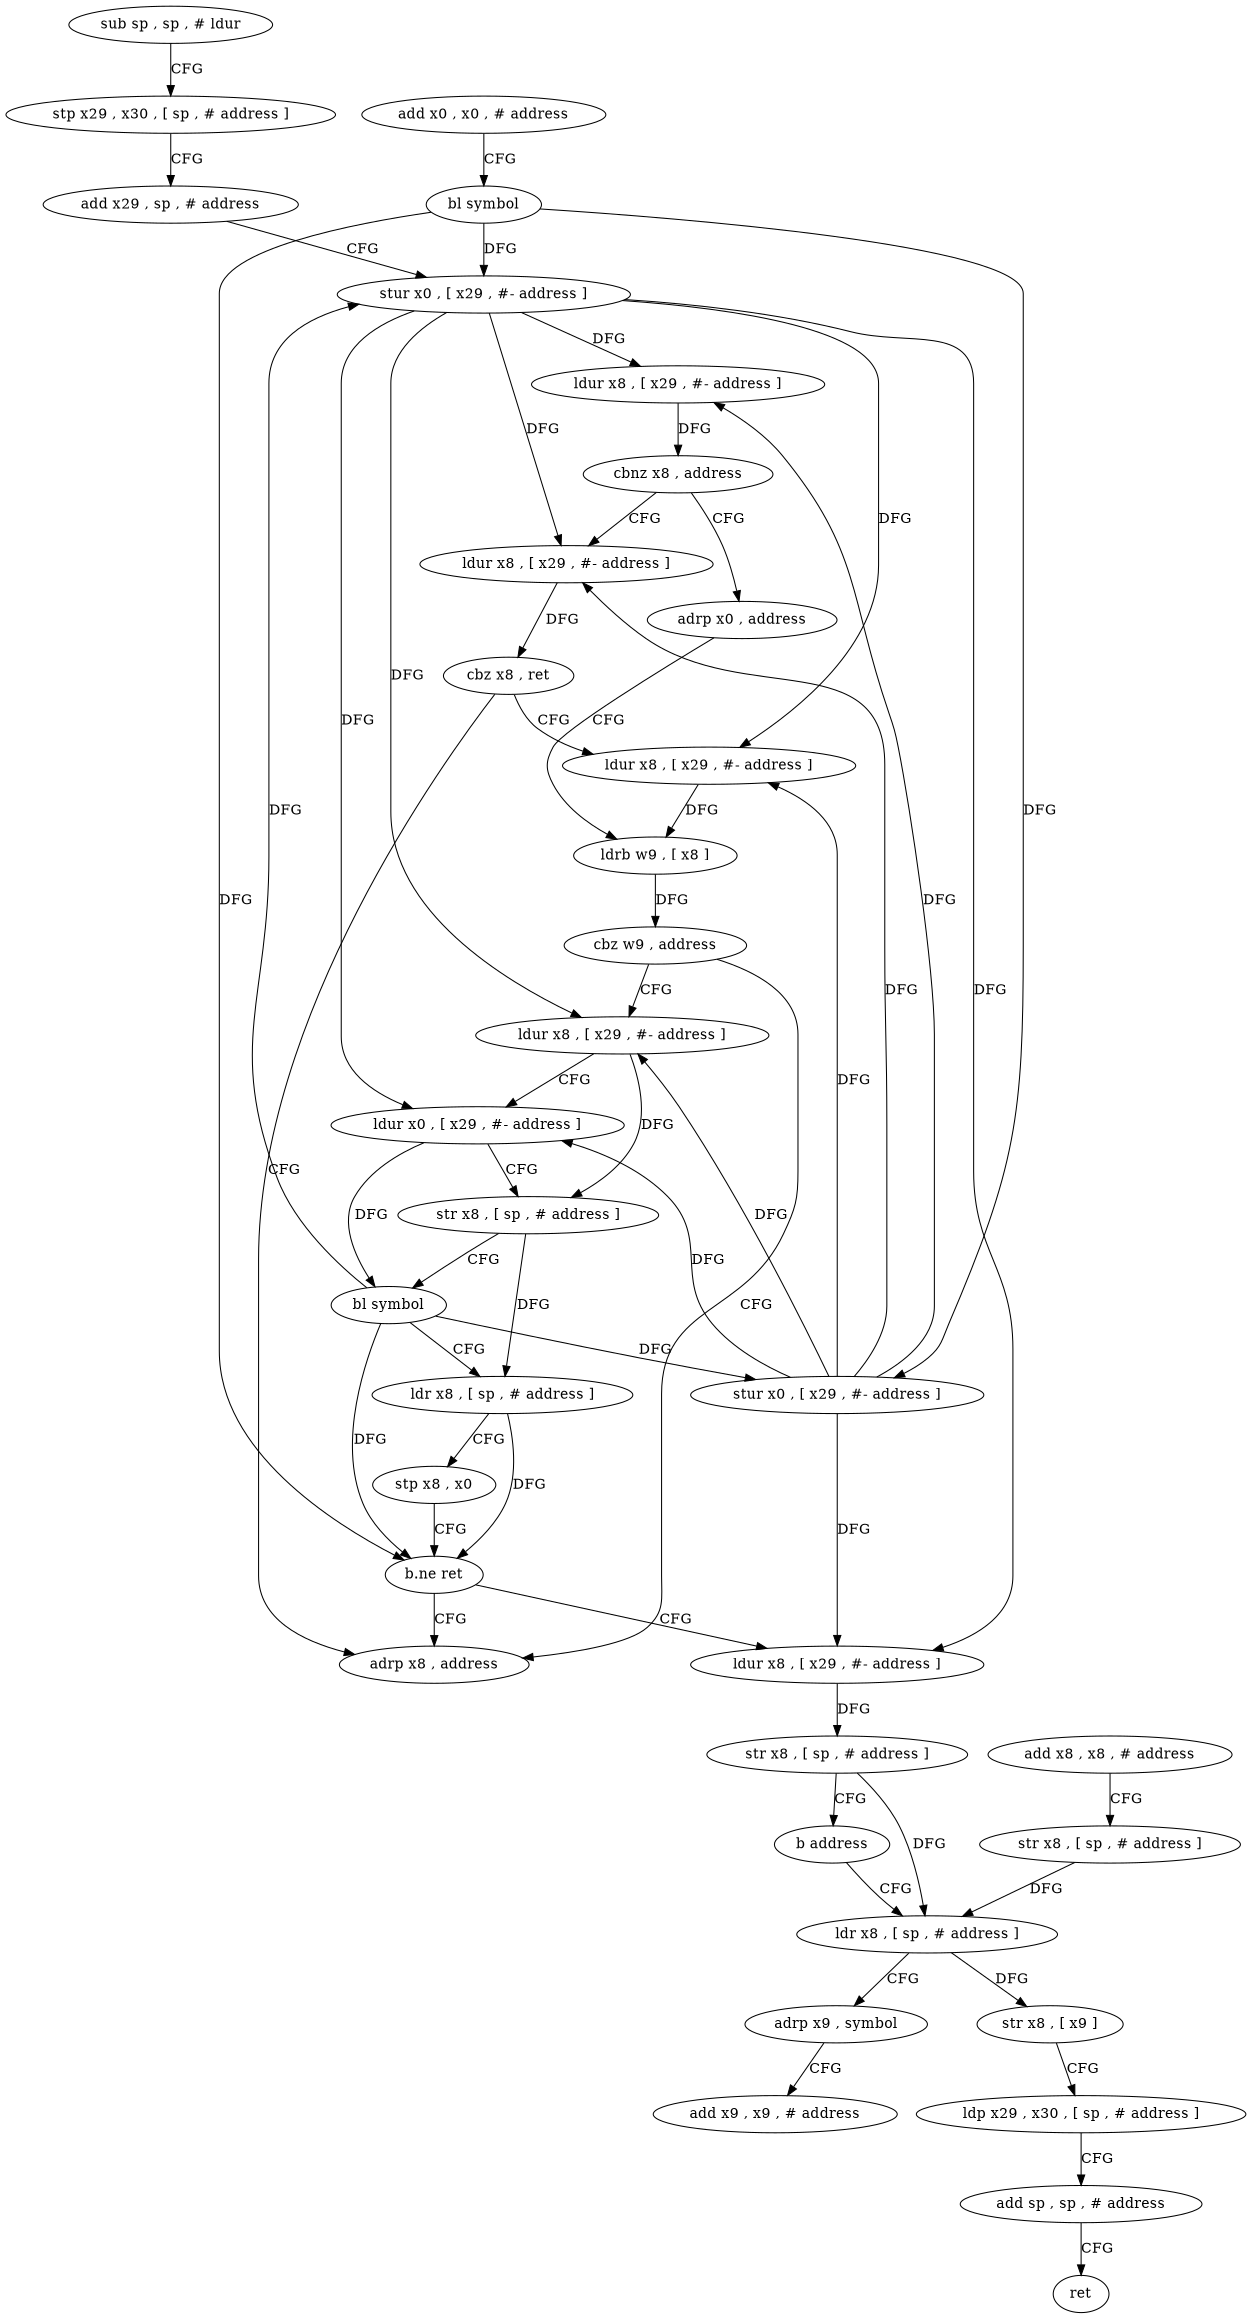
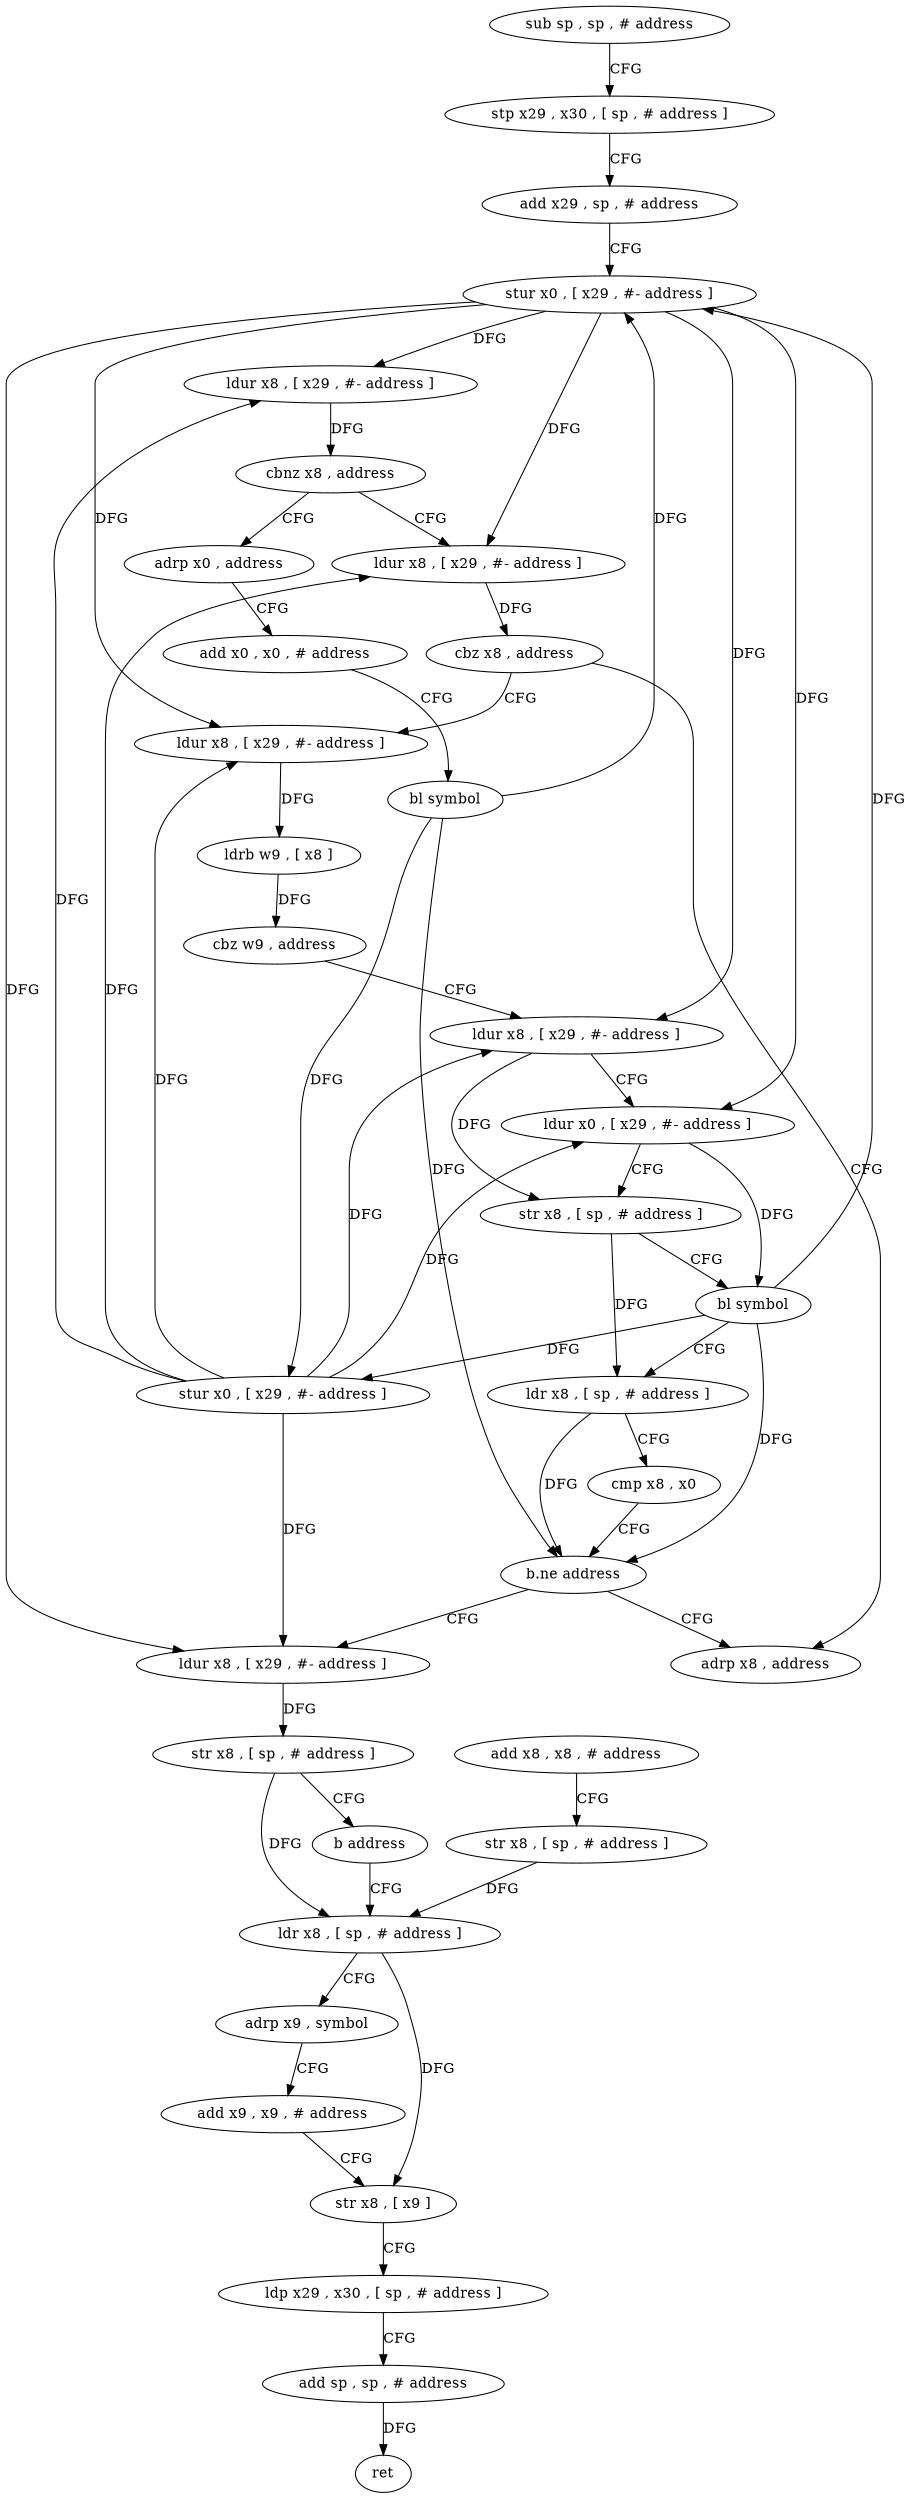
(171, 25) -> (610, 25)
(509, 676) -> (515, 654)
(584, 721) -> (249, 605)
(697, 1319) -> none
(434, 1485) -> (654, 1485)
(434, 1575) -> (574, 1575)
none -> (330, 2156)
(1098, 2249) -> (400, 2429)
